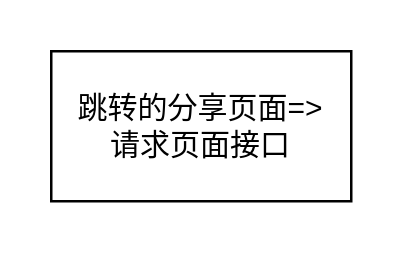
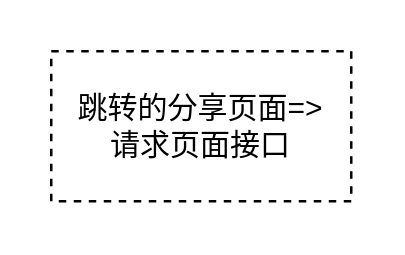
(201, 126) -> (201, 126)
